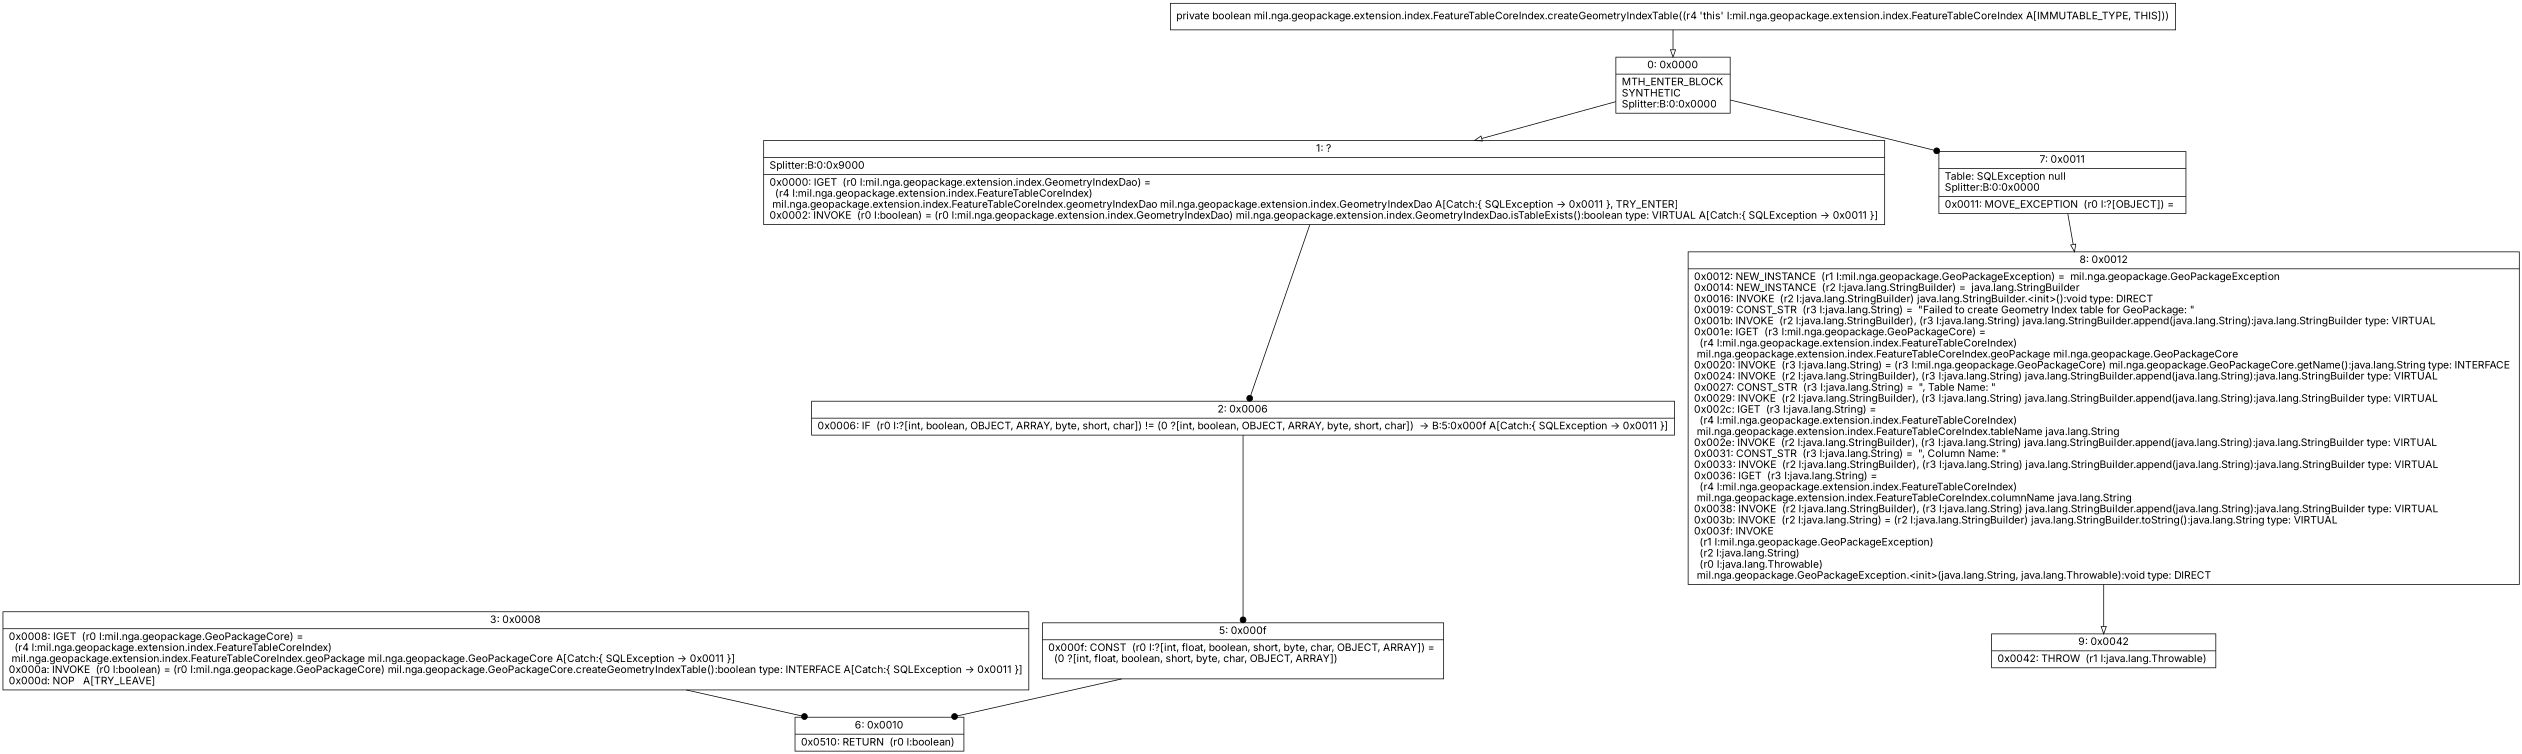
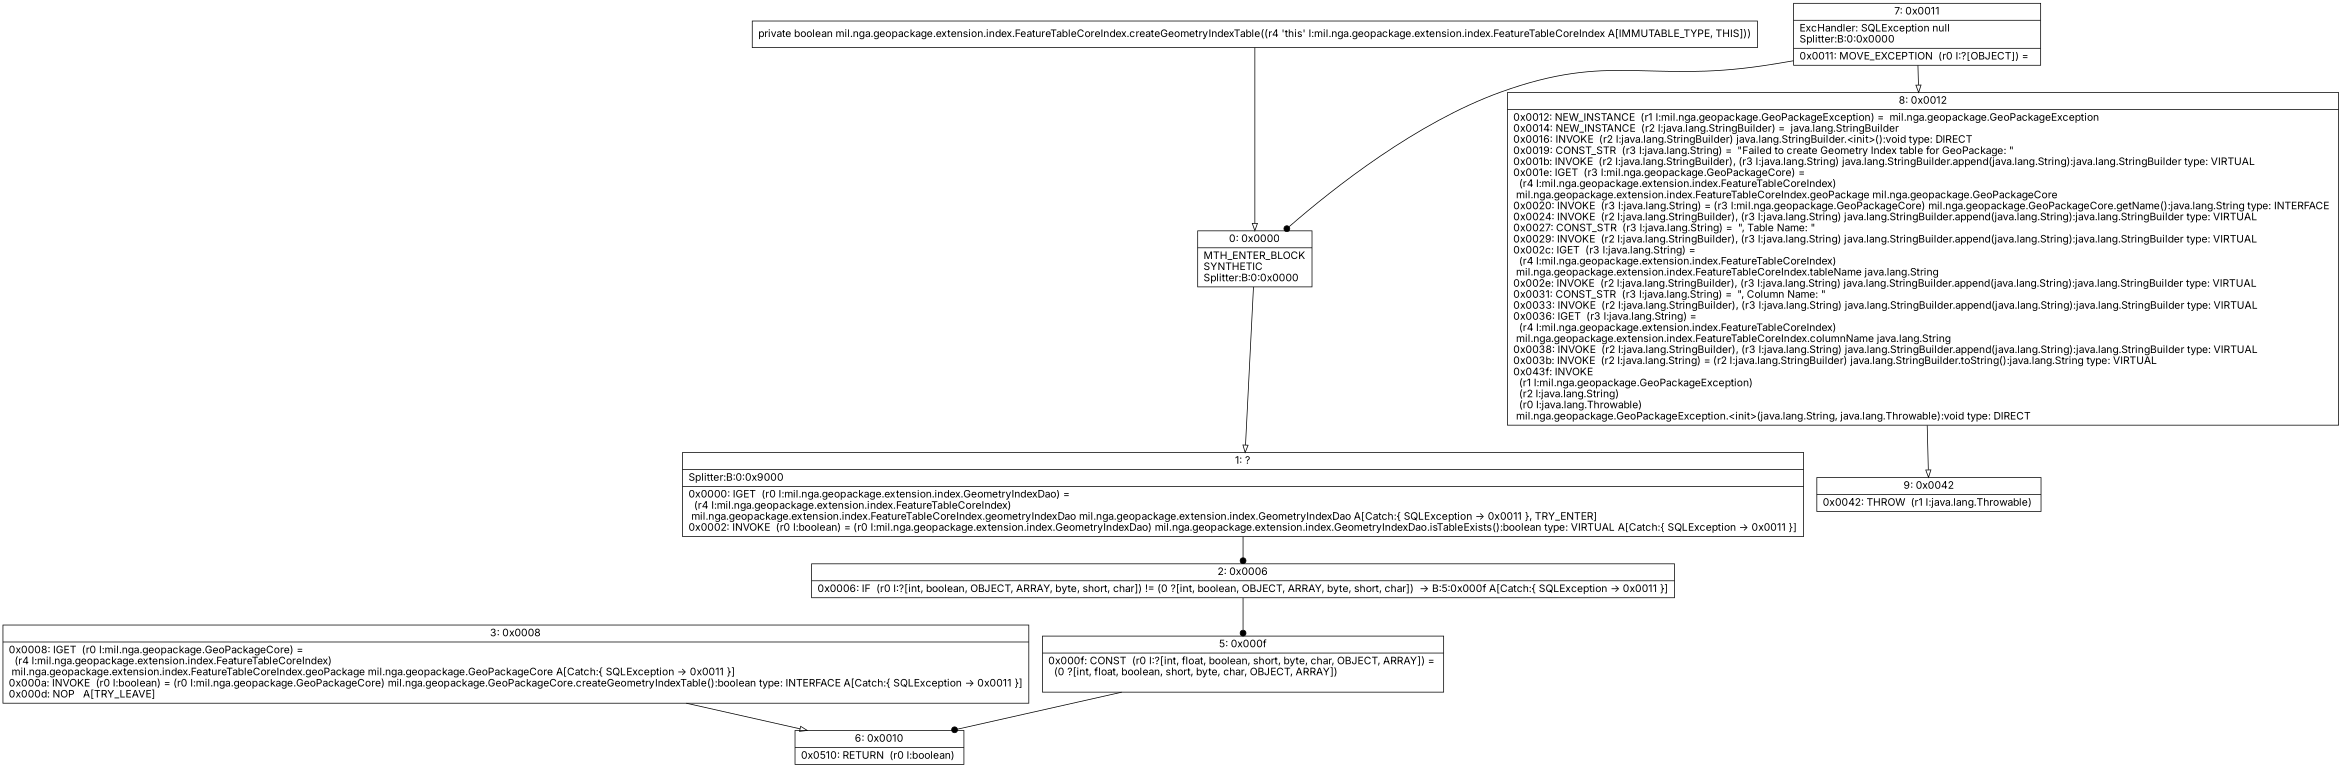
(1832, 125) -> (1522, 86)
(2006, 177) -> (1875, 28)
(1737, 531) -> (1556, 372)
(744, 703) -> (743, 716)
